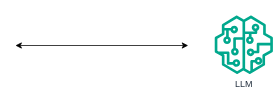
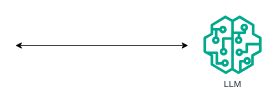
(243, 45) -> (232, 45)
